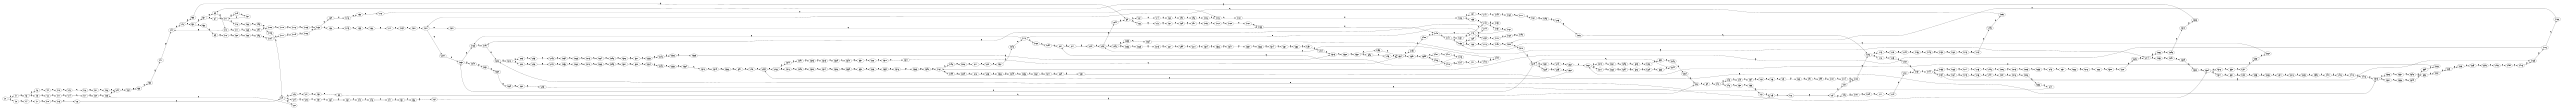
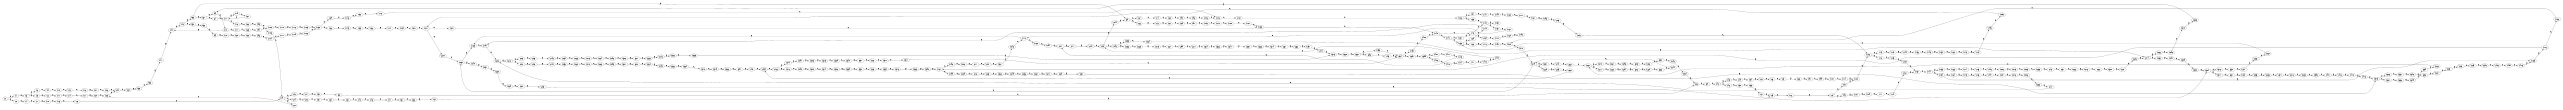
(198, 21) -> (198, 18)
